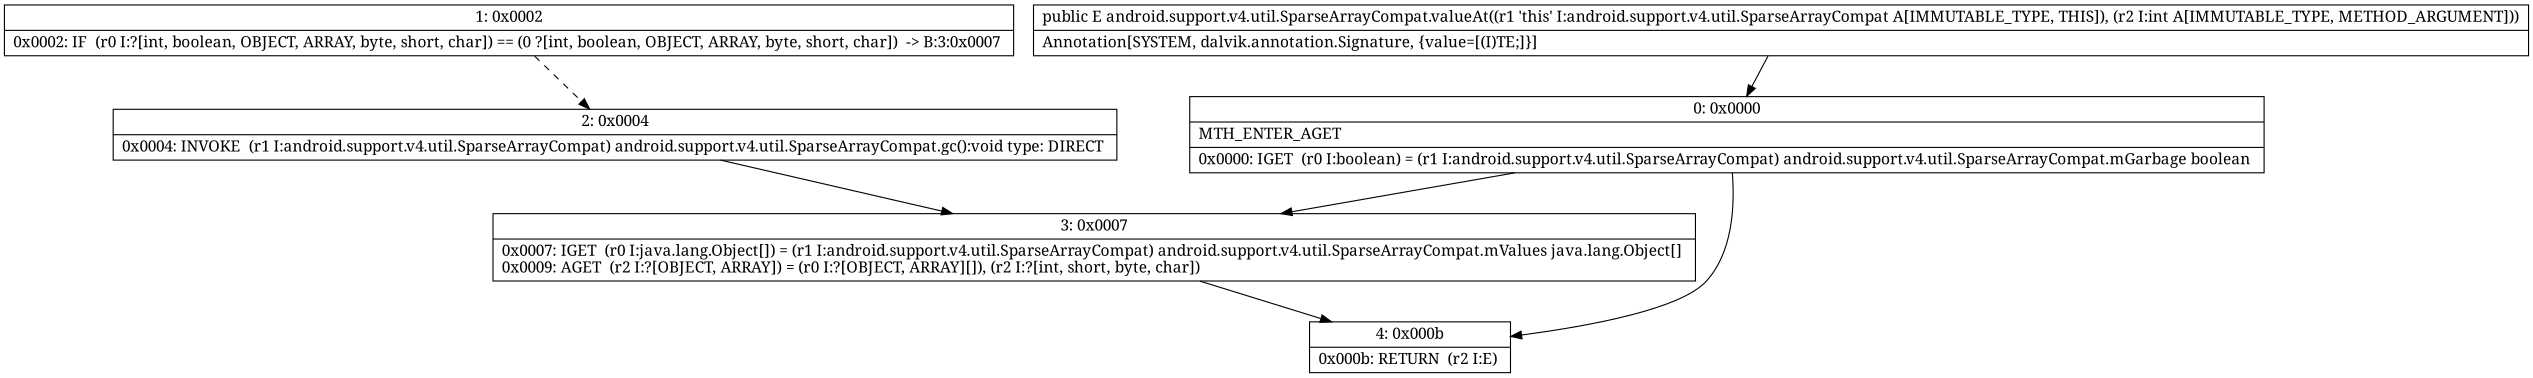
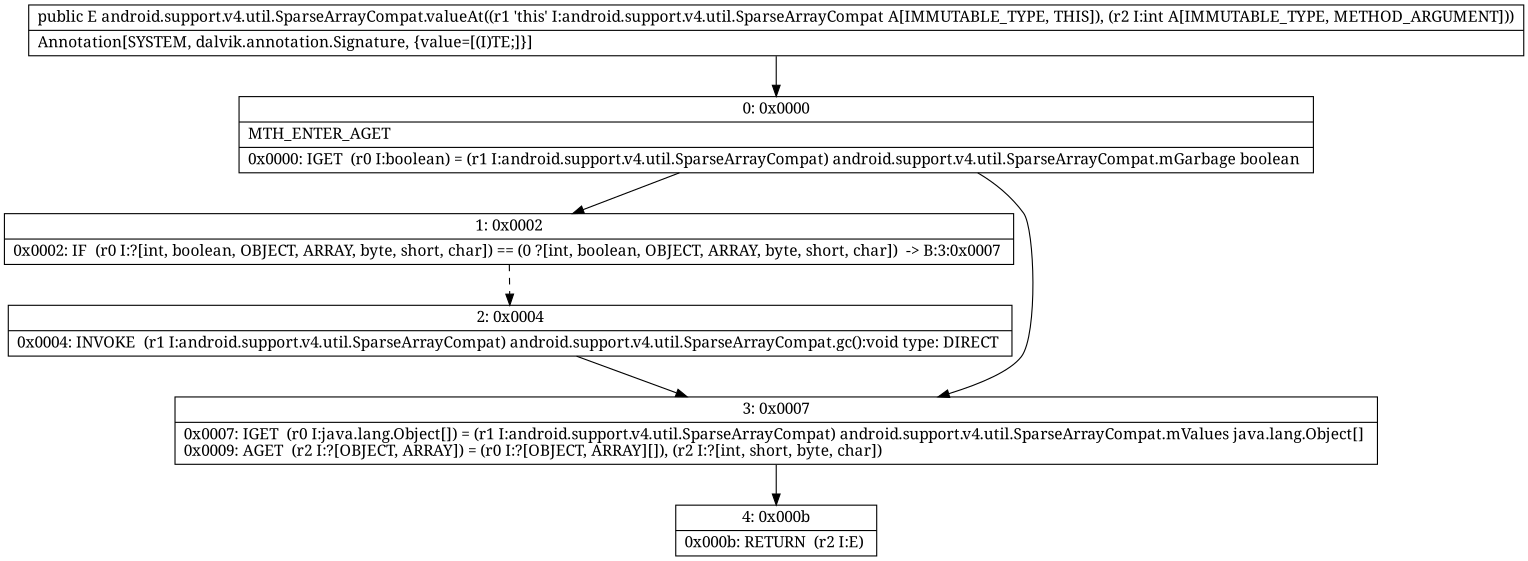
(1672, 302) -> (631, 191)
